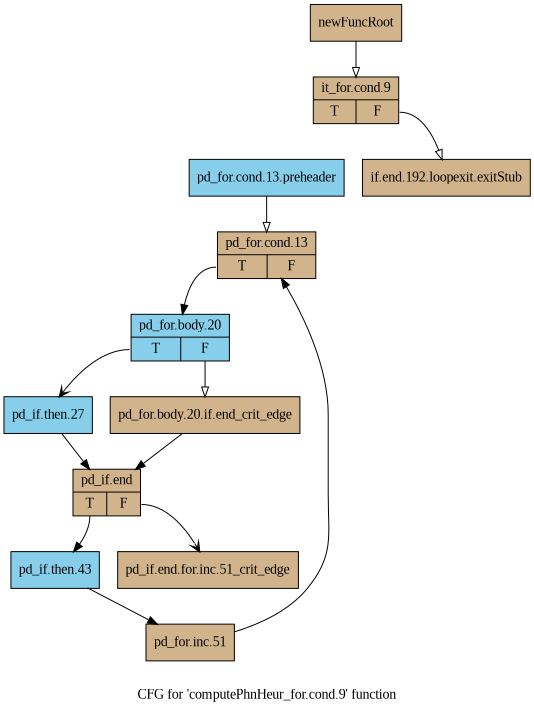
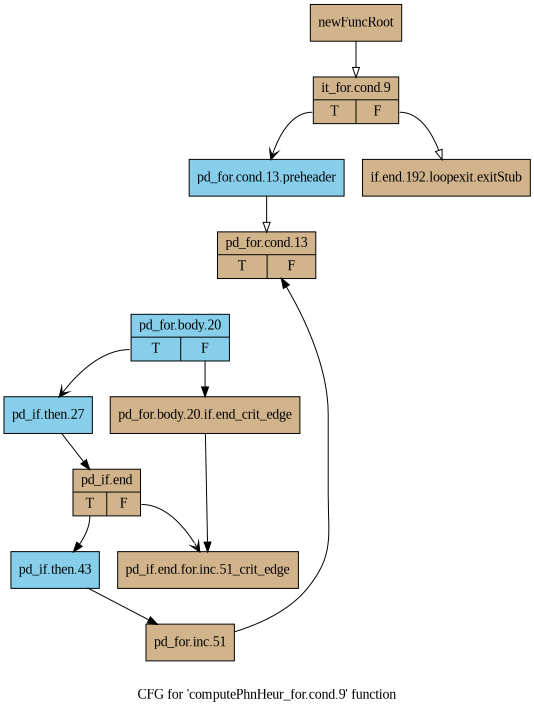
none -> (288, 125)
(194, 280) -> none
(205, 374) -> (205, 374)
(163, 448) -> (206, 487)
